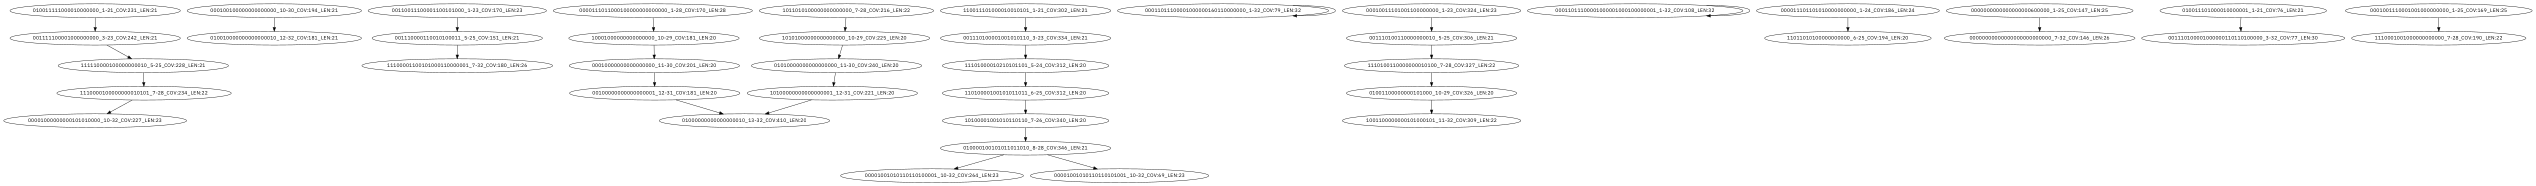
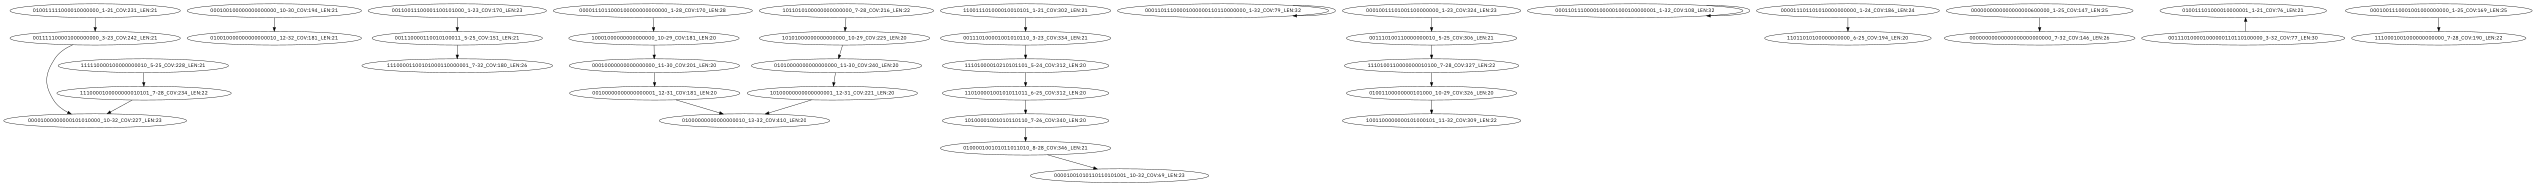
(1223, 11) -> (1223, 11)
(2241, 23) -> (2246, 26)
(117, 51) -> (47, 77)
(932, 176) -> none
